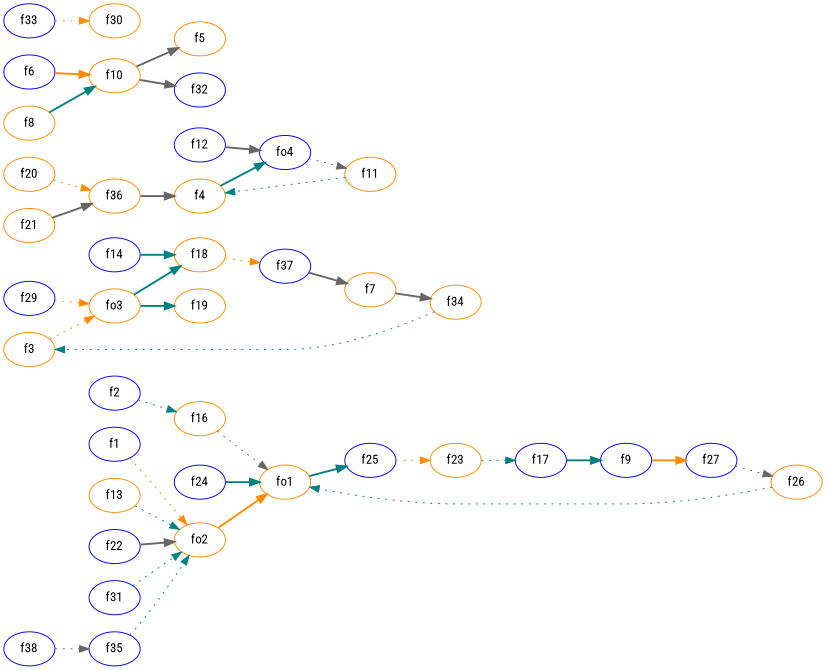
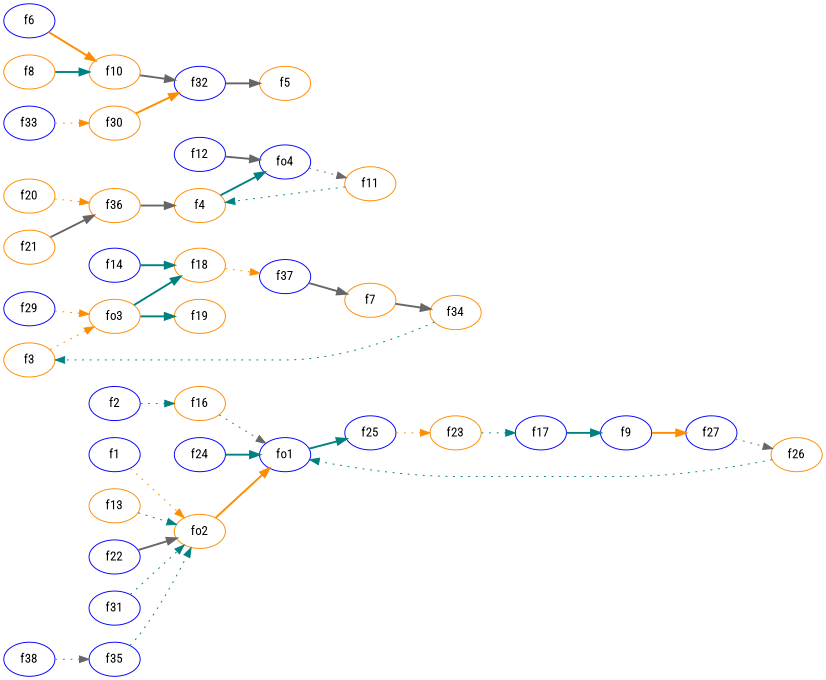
(153, 59) -> (238, 83)
none -> (153, 105)
(285, 482) -> (285, 455)
